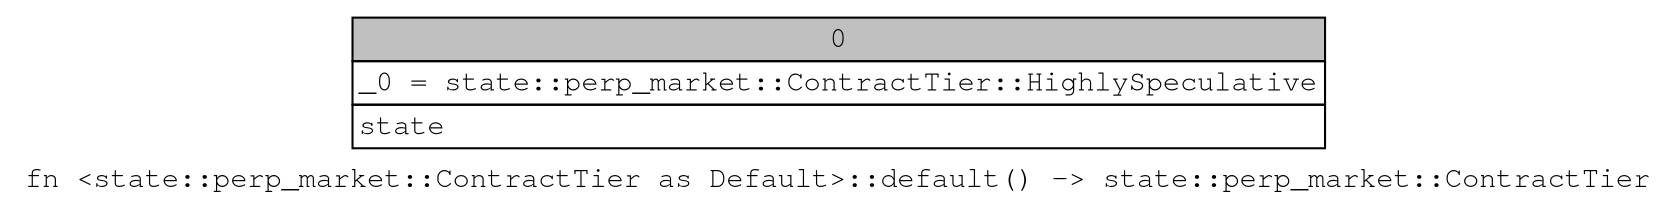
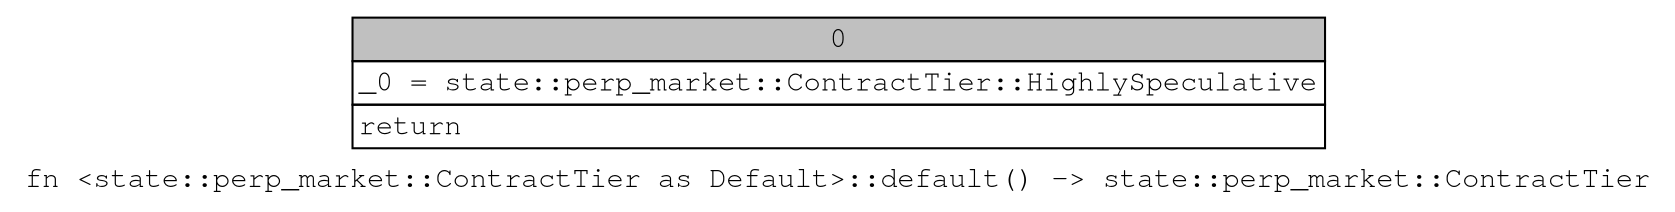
(402, 125) -> (411, 125)
